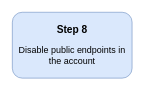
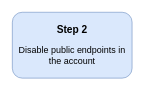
(72, 45) -> (72, 45)
